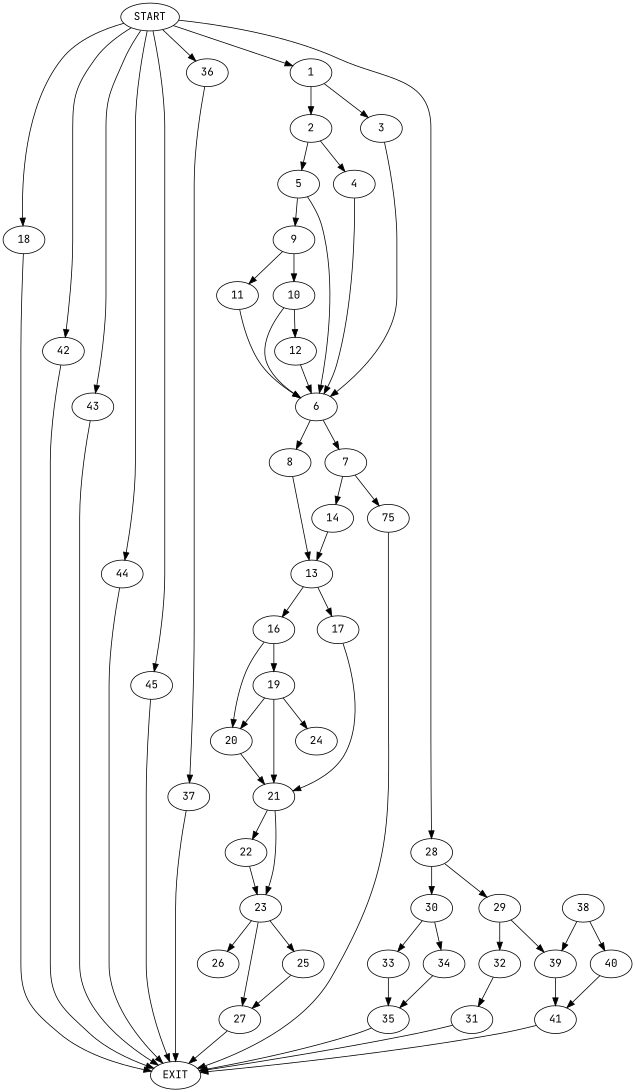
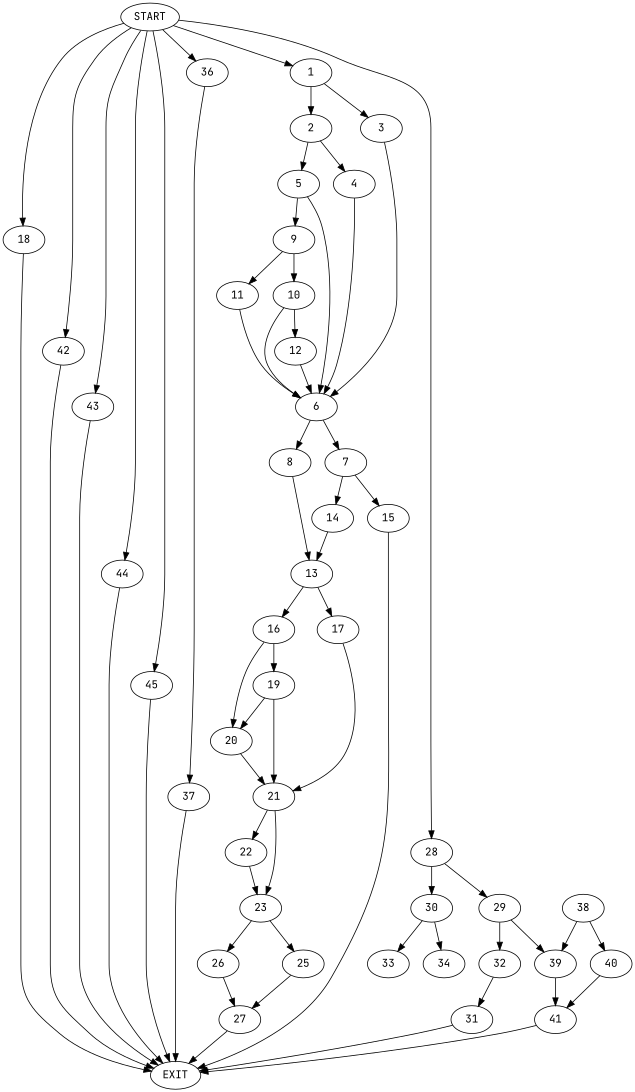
(388, 518) -> (388, 518)
(316, 741) -> none
(251, 960) -> (228, 988)
(388, 1020) -> none
